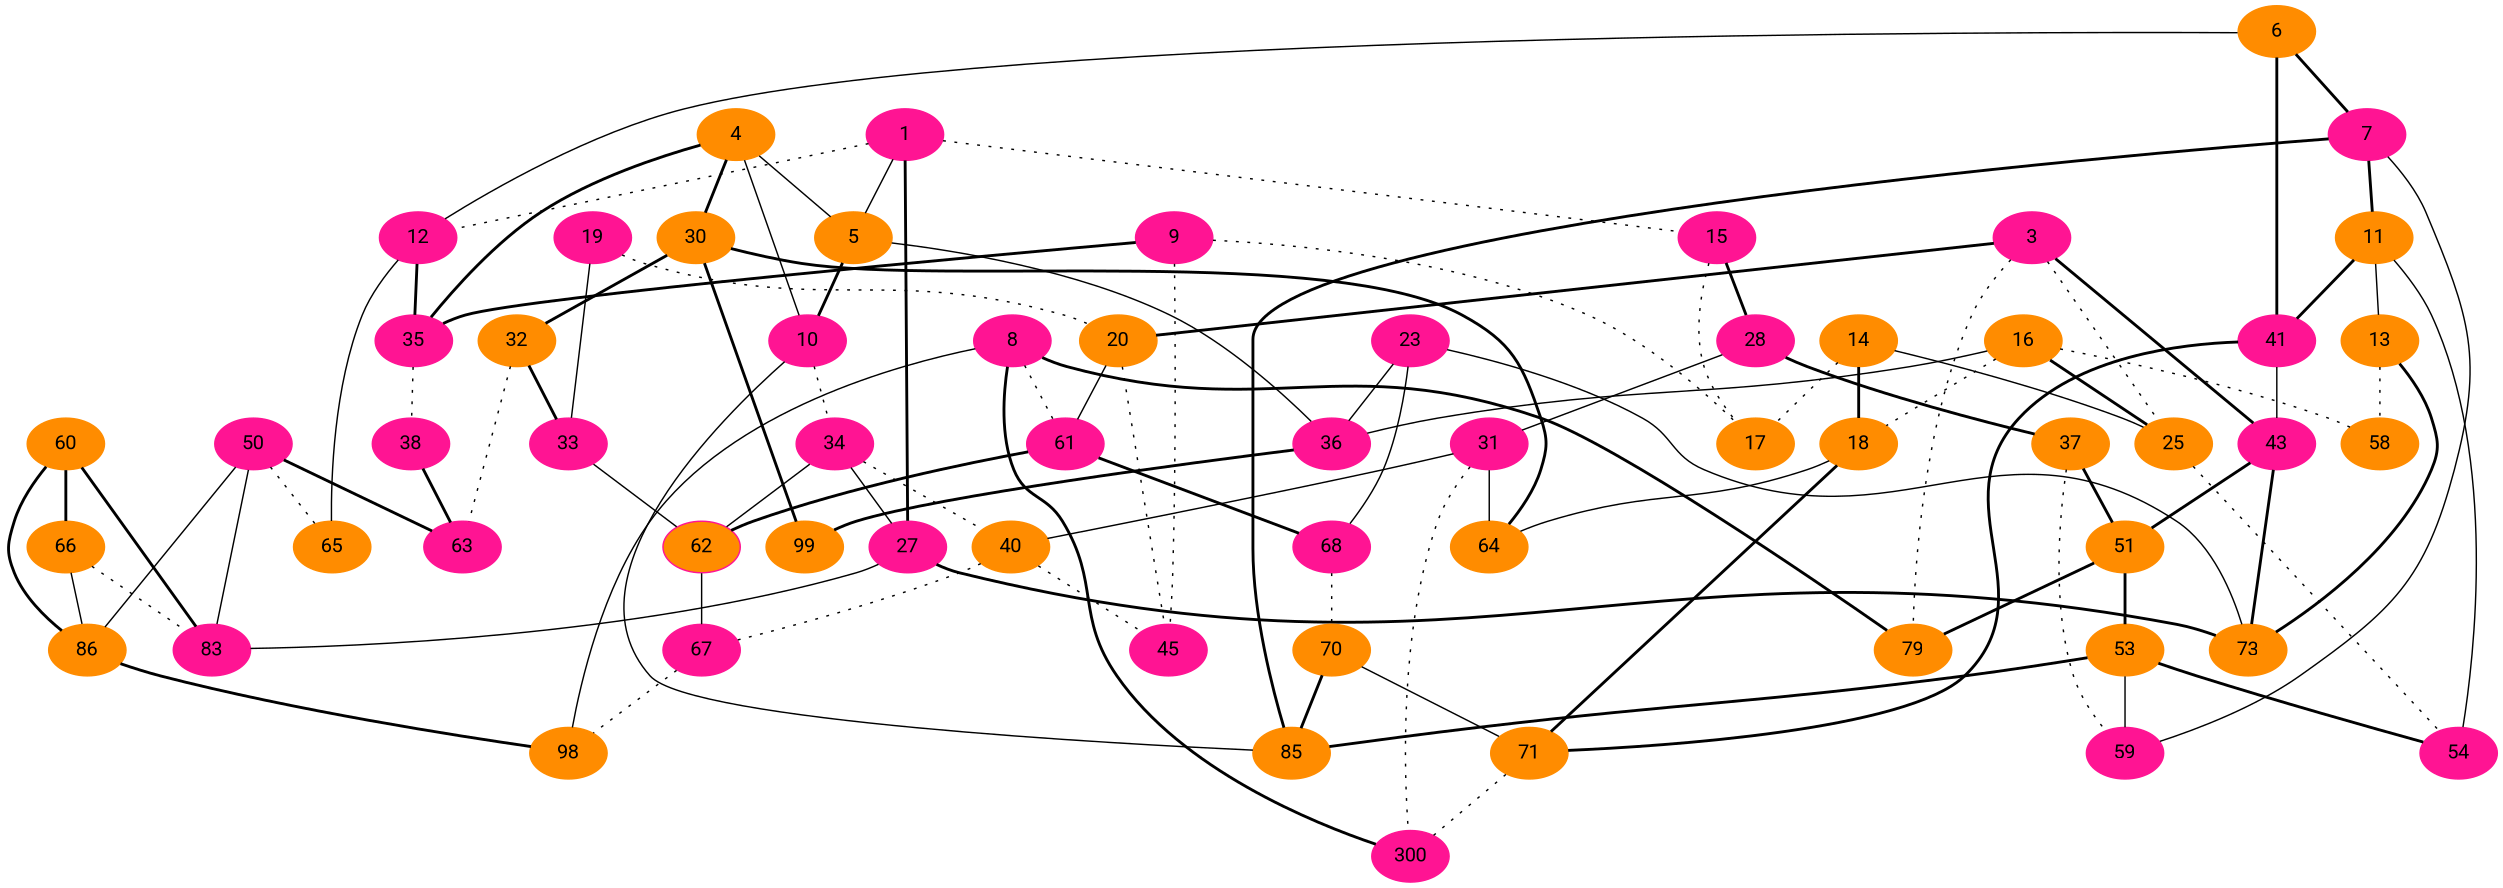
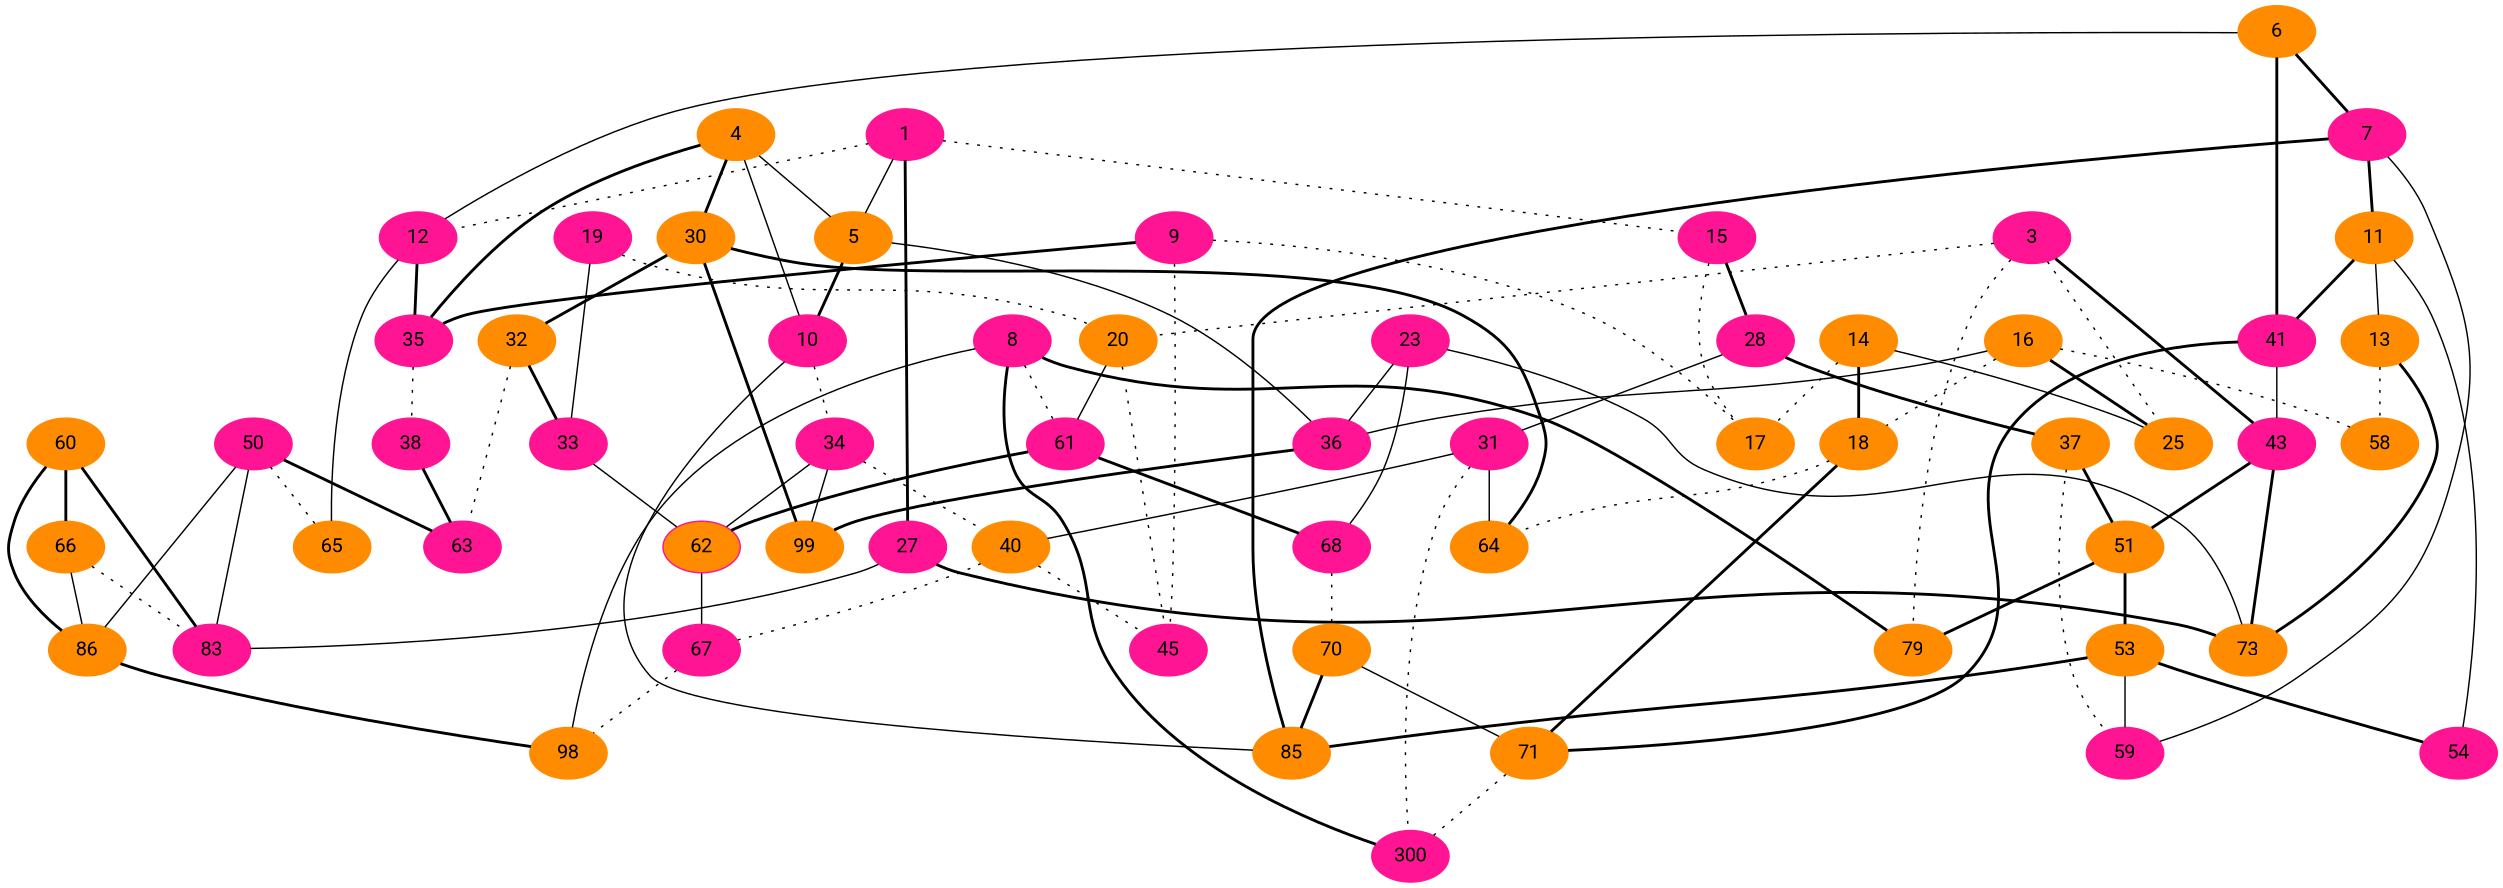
(1575, 289) -> (1575, 289)
(871, 495) -> (821, 490)
(1667, 498) -> (1667, 498)
(2310, 592) -> none
